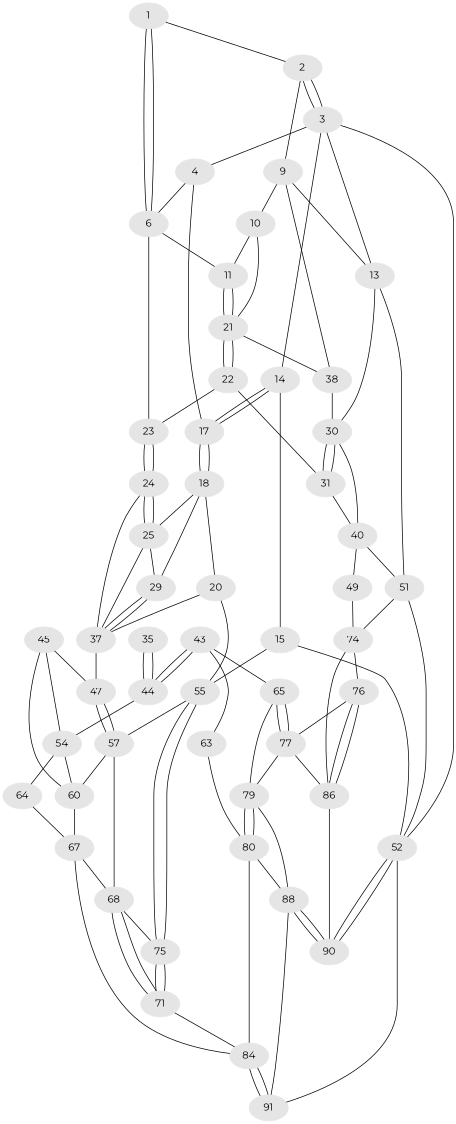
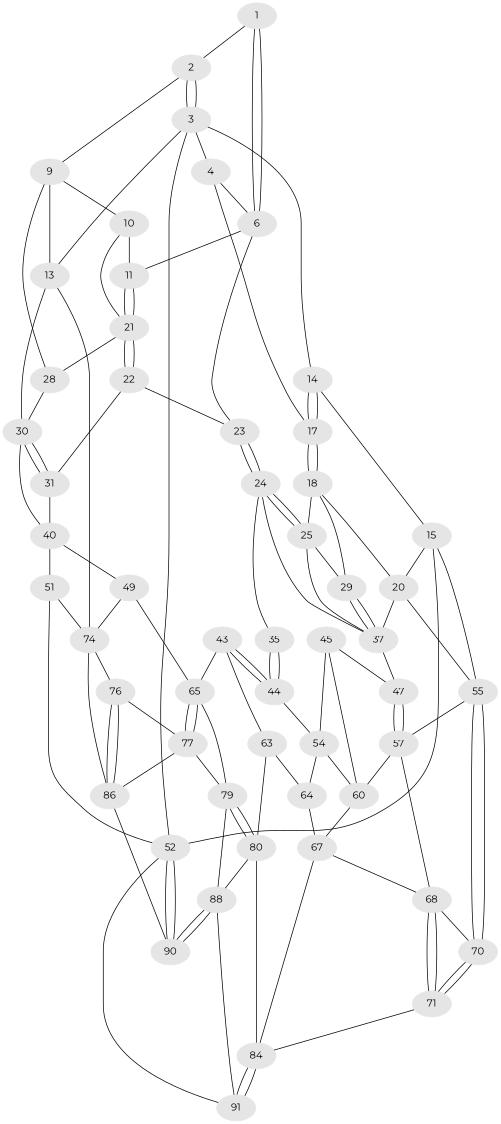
(332, 380) -> (50, 380)
(402, 430) -> (90, 454)
none -> (415, 562)
none -> (253, 563)
none -> (160, 636)
none -> (287, 770)
(160, 952) -> (478, 952)
